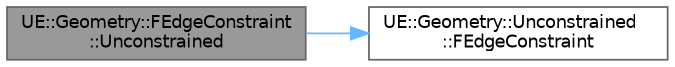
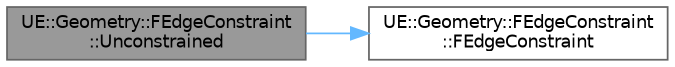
(518, 33) -> (518, 33)
